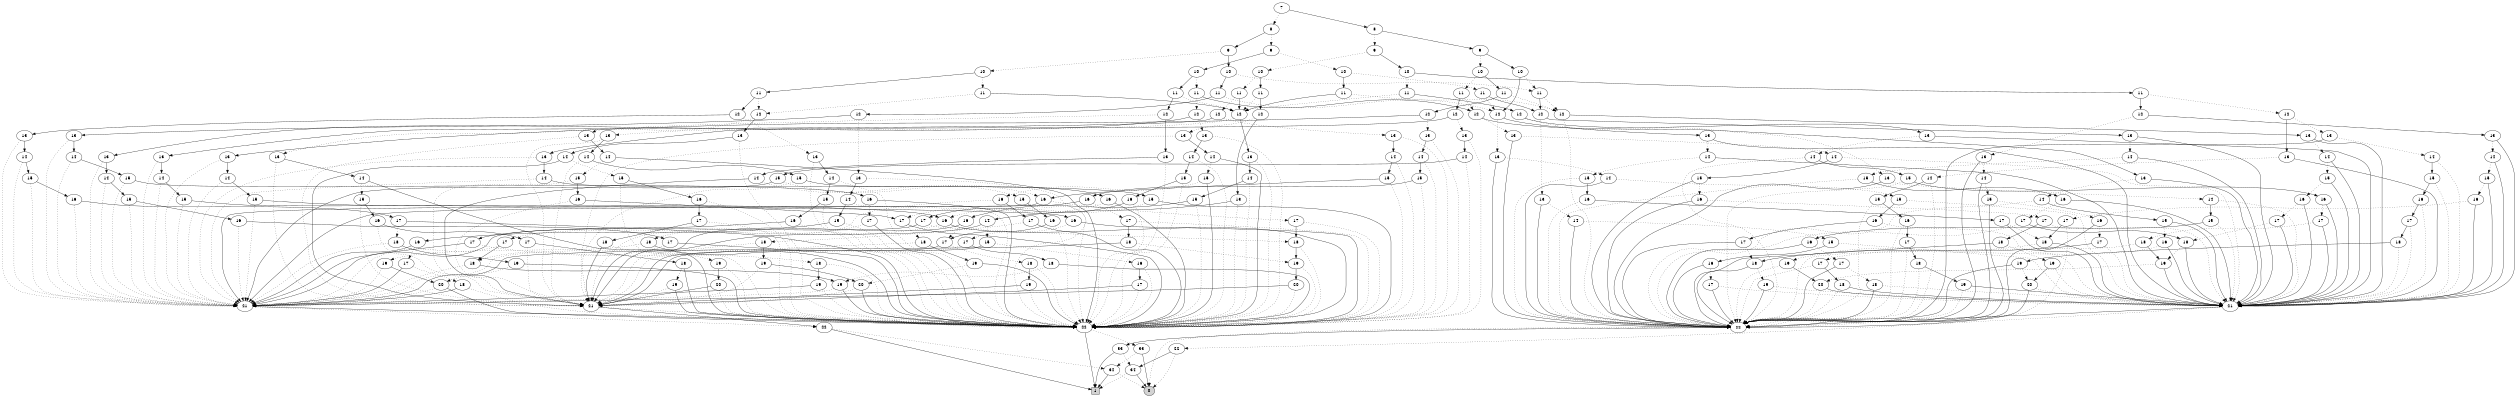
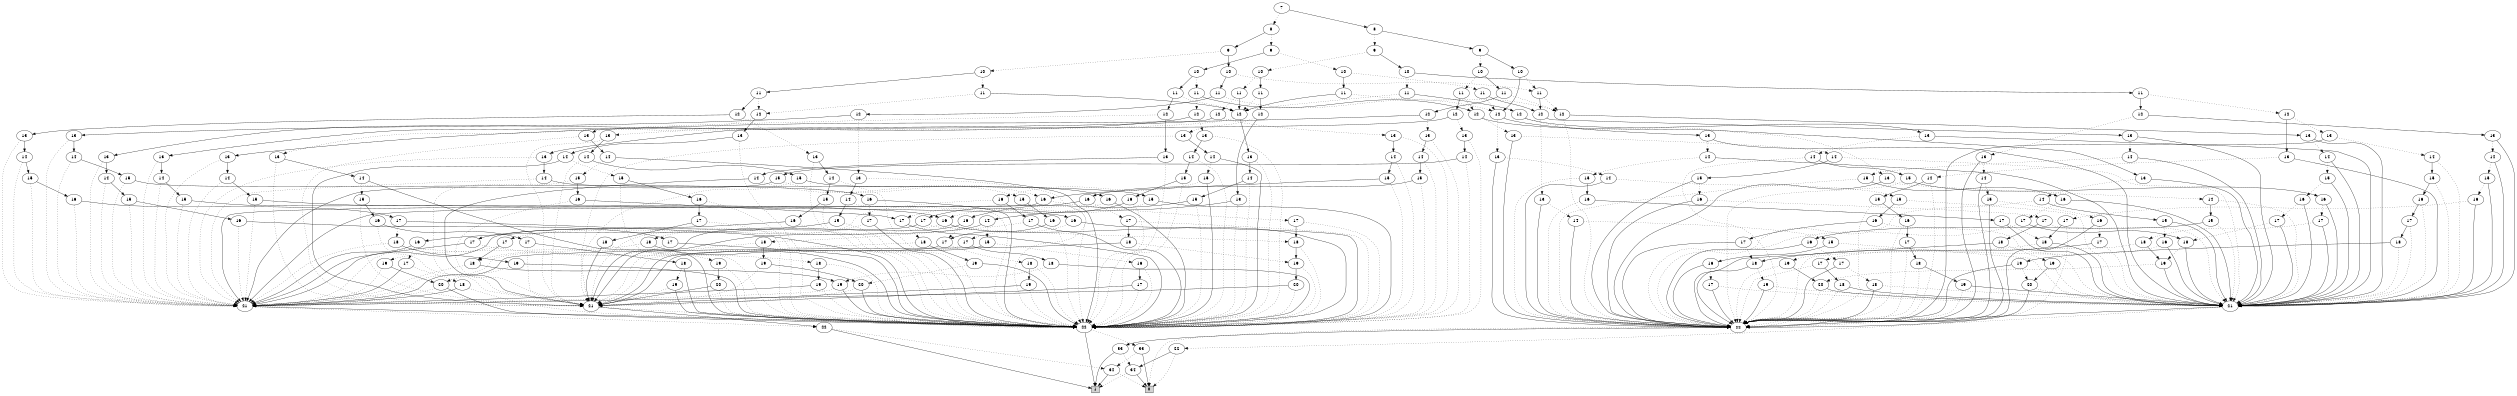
(1149, 391) -> (1149, 389)
